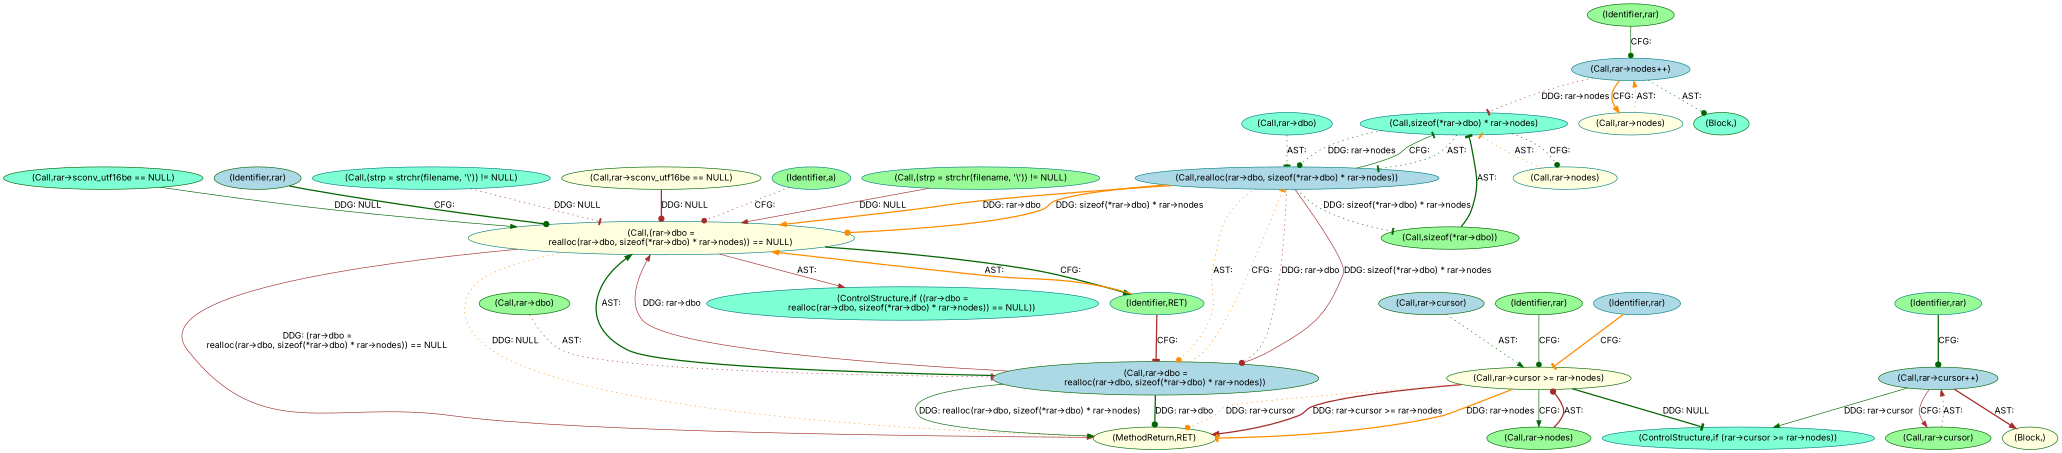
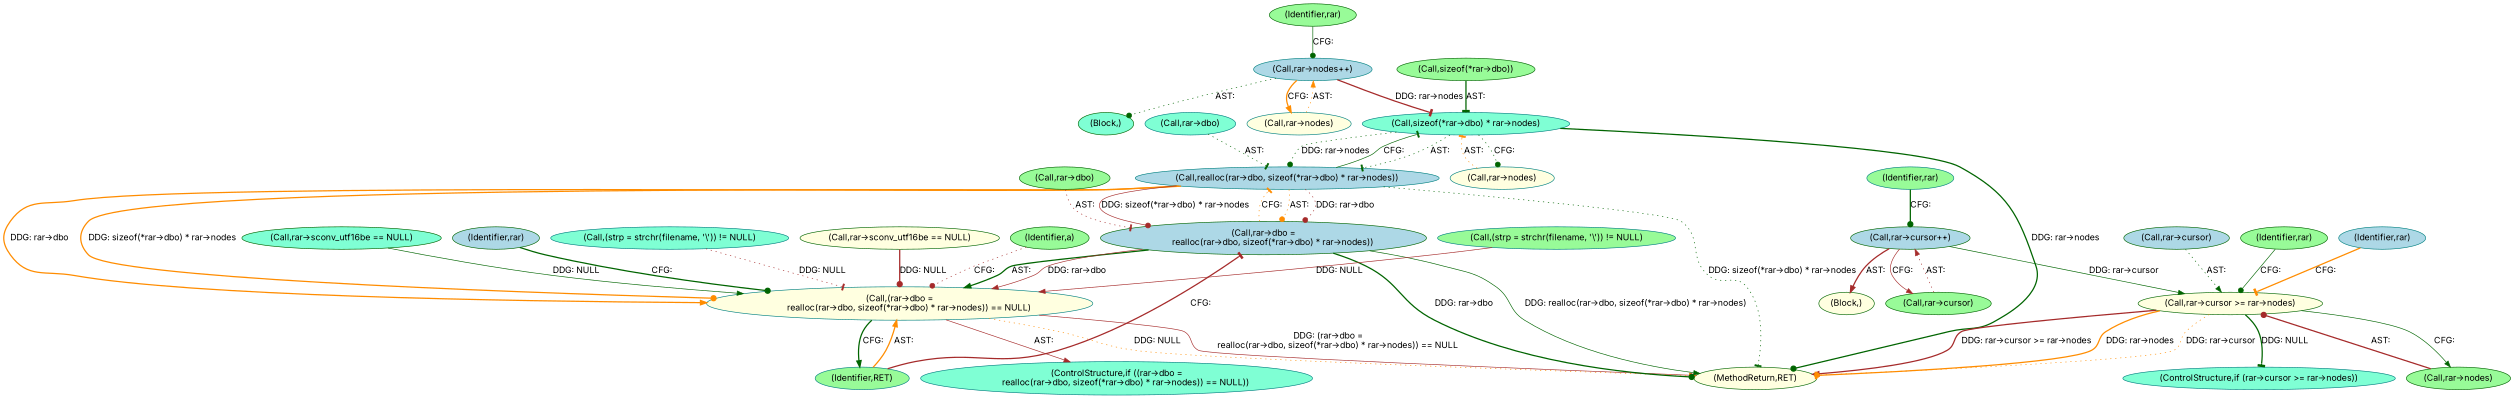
(1541, 92) -> (1383, 97)
none -> (1963, 169)
(811, 178) -> (1050, 238)
(1340, 217) -> (1624, 211)
(1843, 407) -> (2064, 269)
